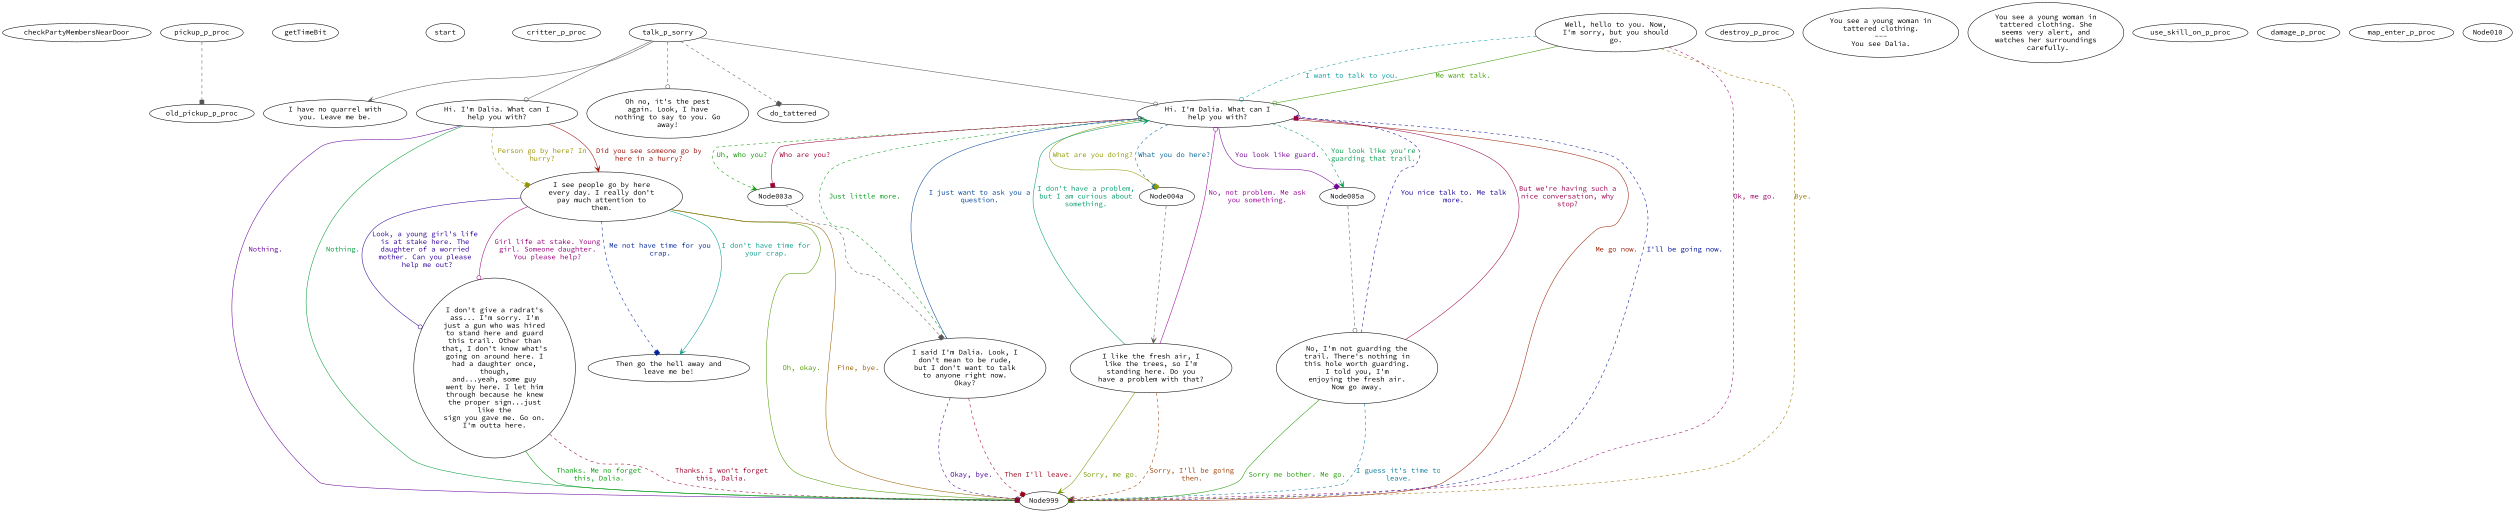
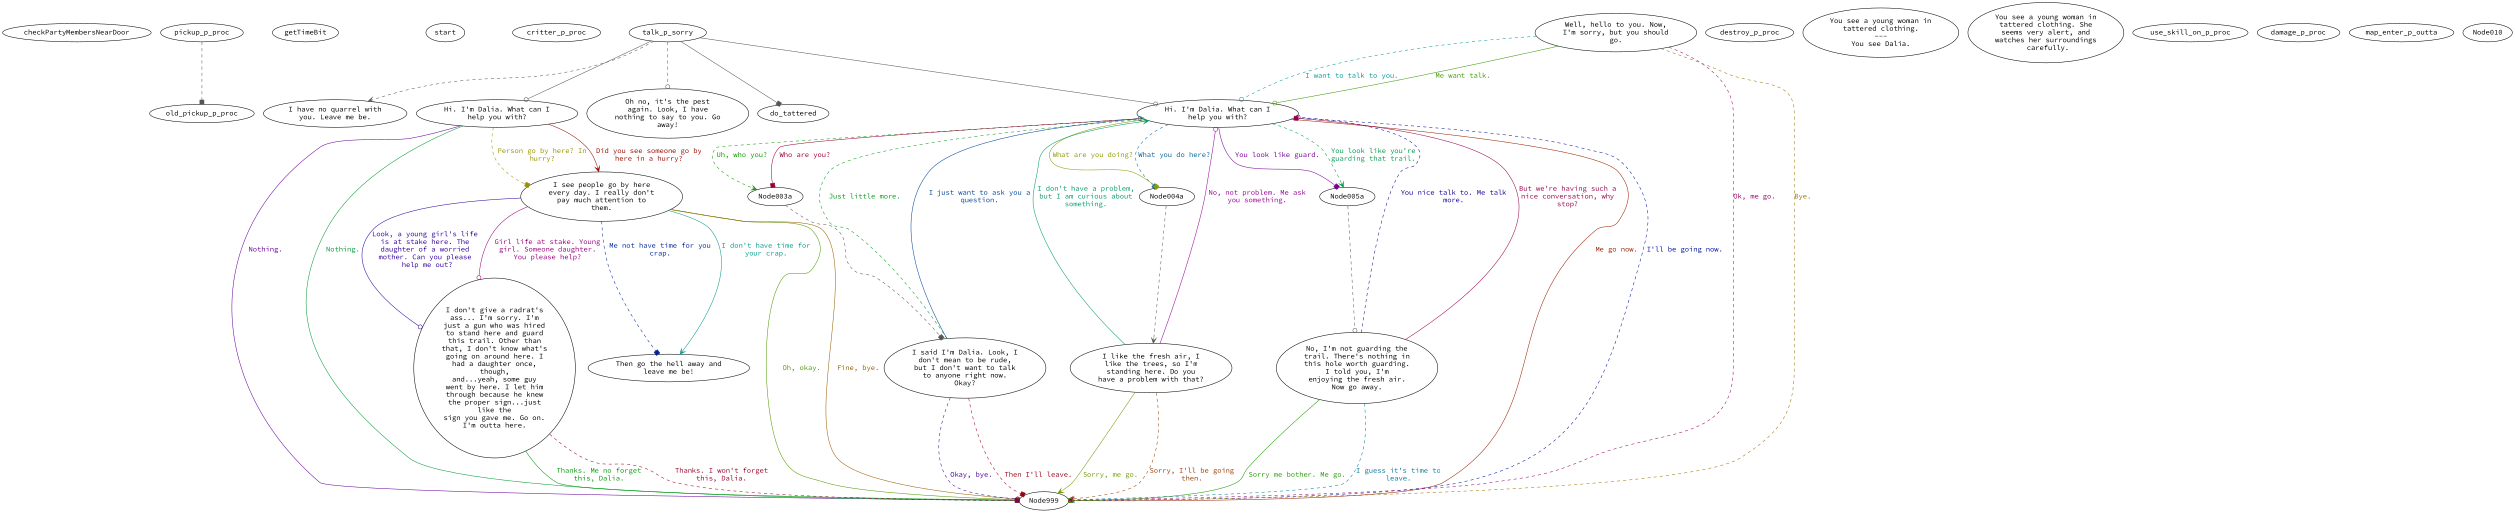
(2402, 33) -> (2402, 33)
(728, 72) -> (728, 72)
(515, 78) -> (515, 78)
